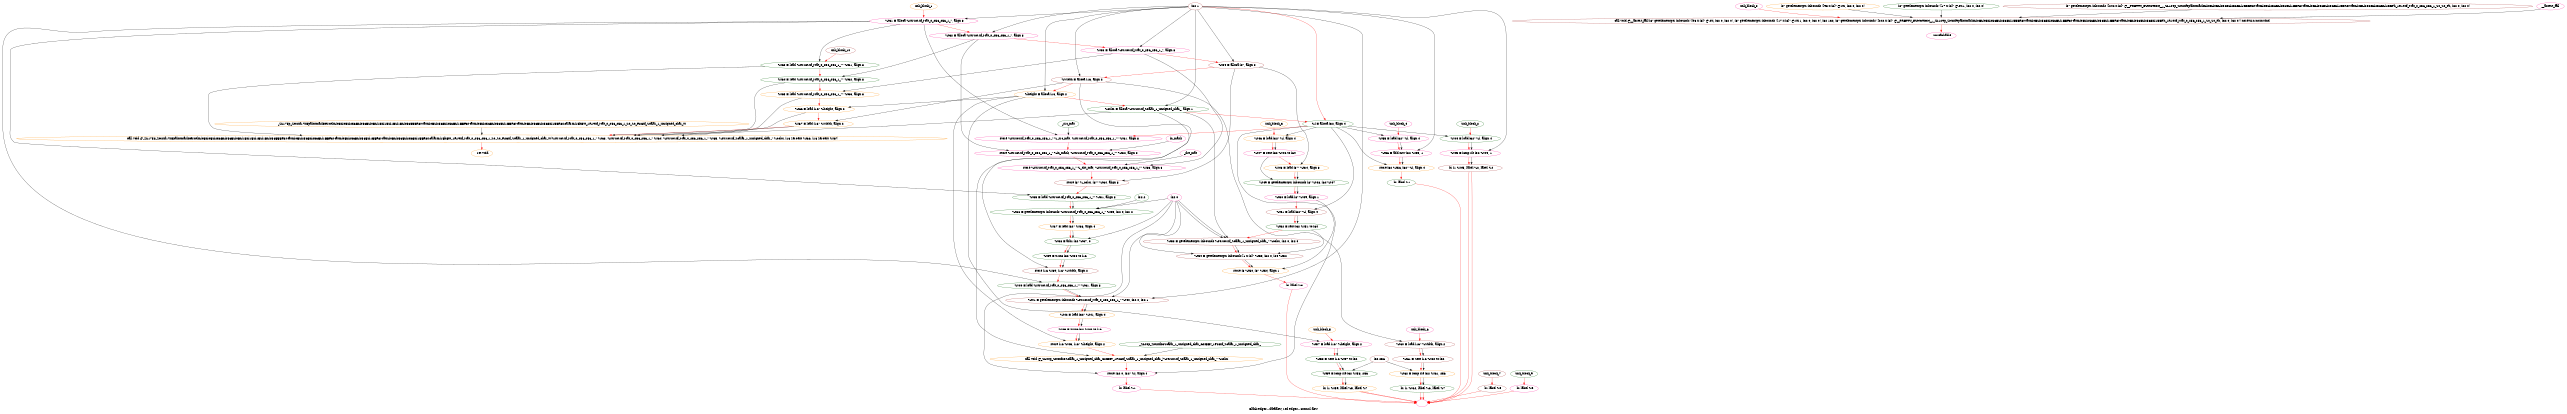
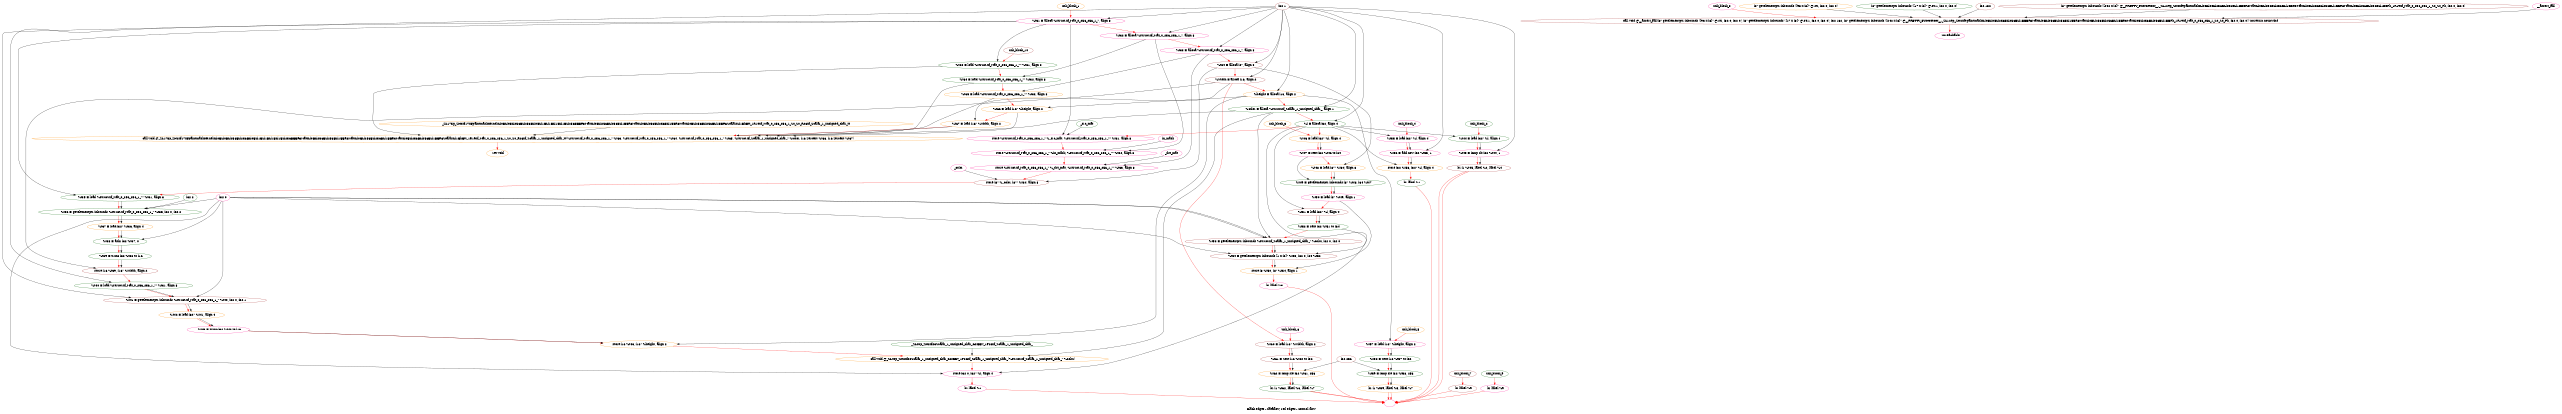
none -> (1985, 6)
(1304, 22) -> (1363, 43)
(1301, 131) -> (1320, 130)
none -> (959, 168)
(1251, 218) -> (1181, 226)
